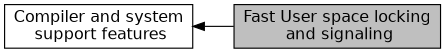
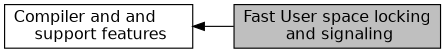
(99, 26) -> (99, 26)
